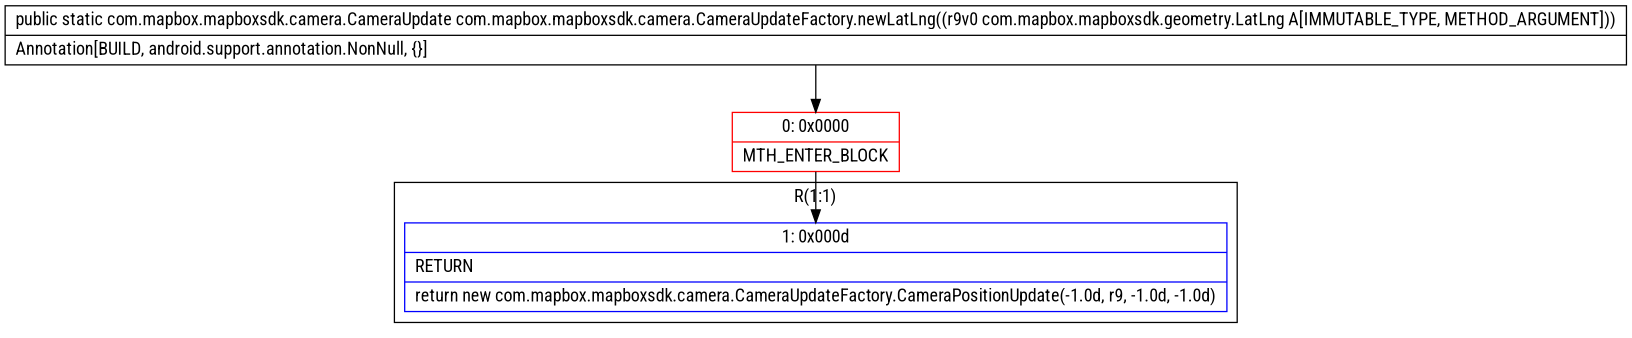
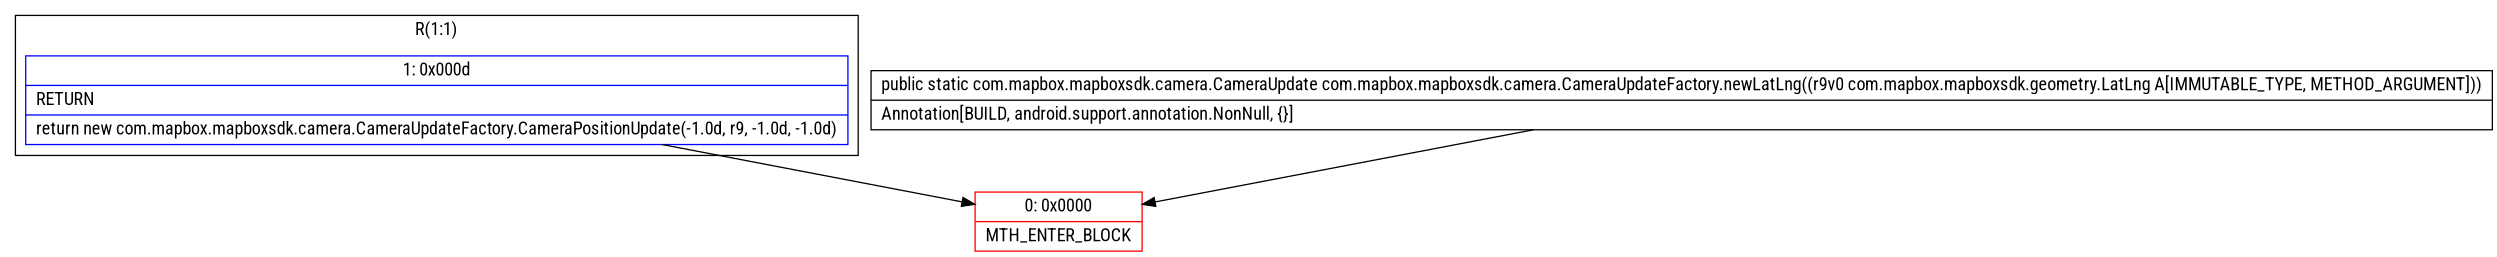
(816, 191) -> (812, 173)
